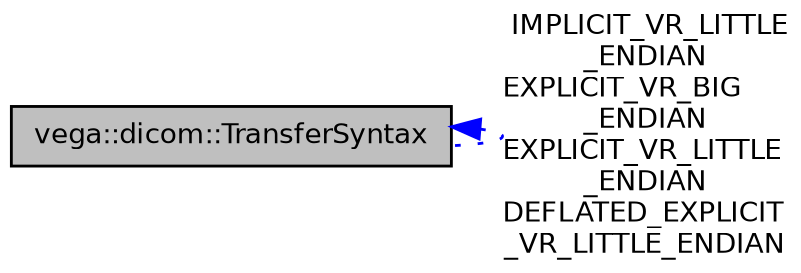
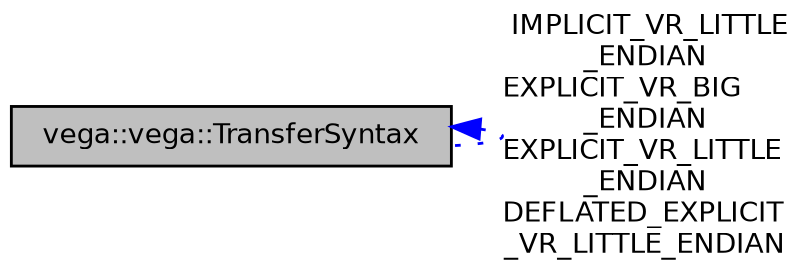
(231, 136) -> (231, 136)
